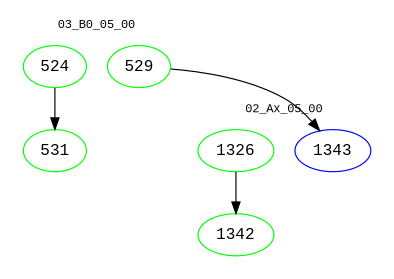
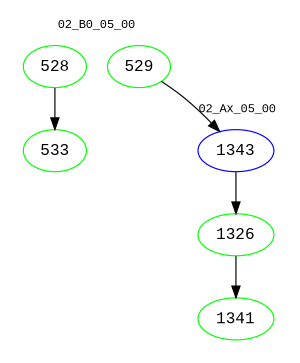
(97, 25) -> (97, 25)
(55, 67) -> (55, 67)
(55, 151) -> (55, 151)
none -> (236, 187)
(236, 235) -> (236, 319)
